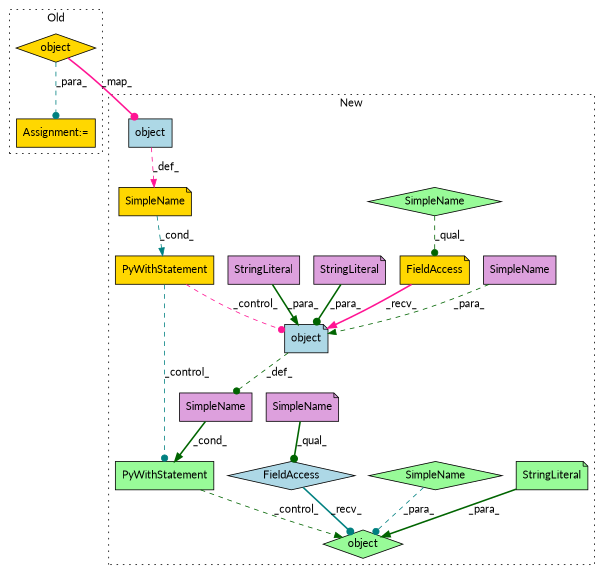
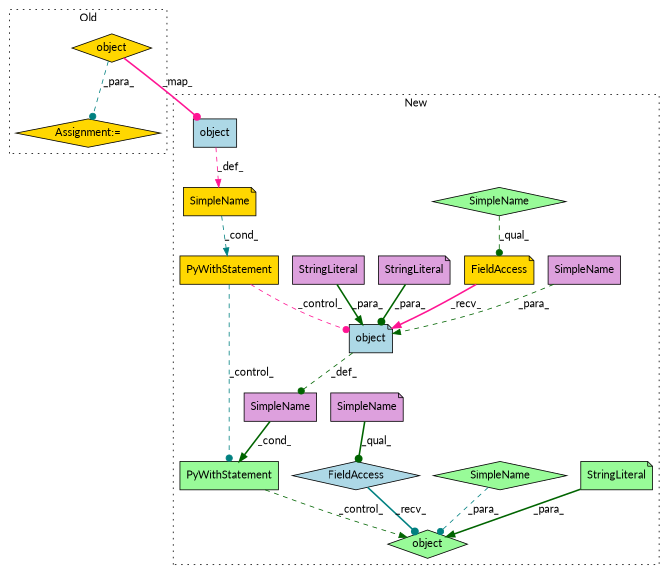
(56, 133) -> (88, 133)
